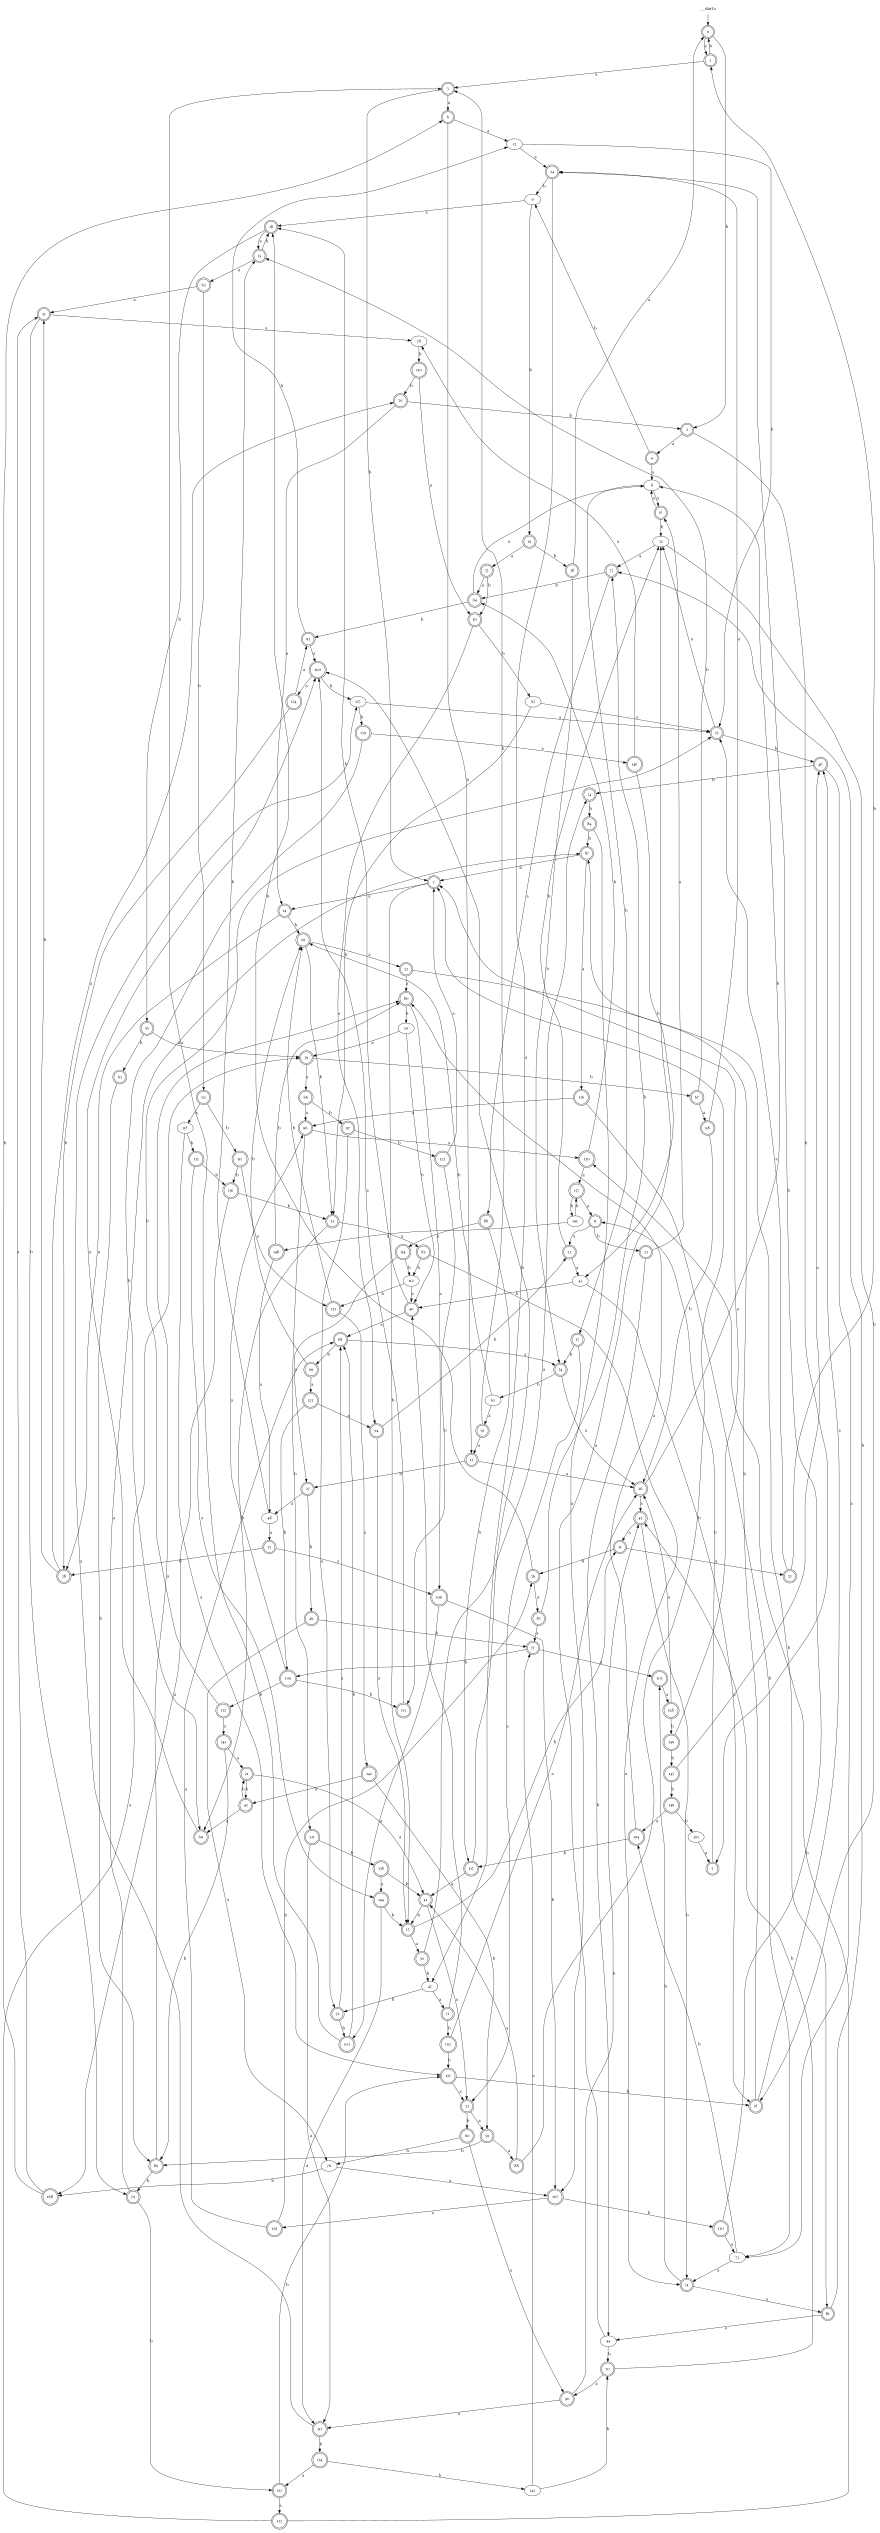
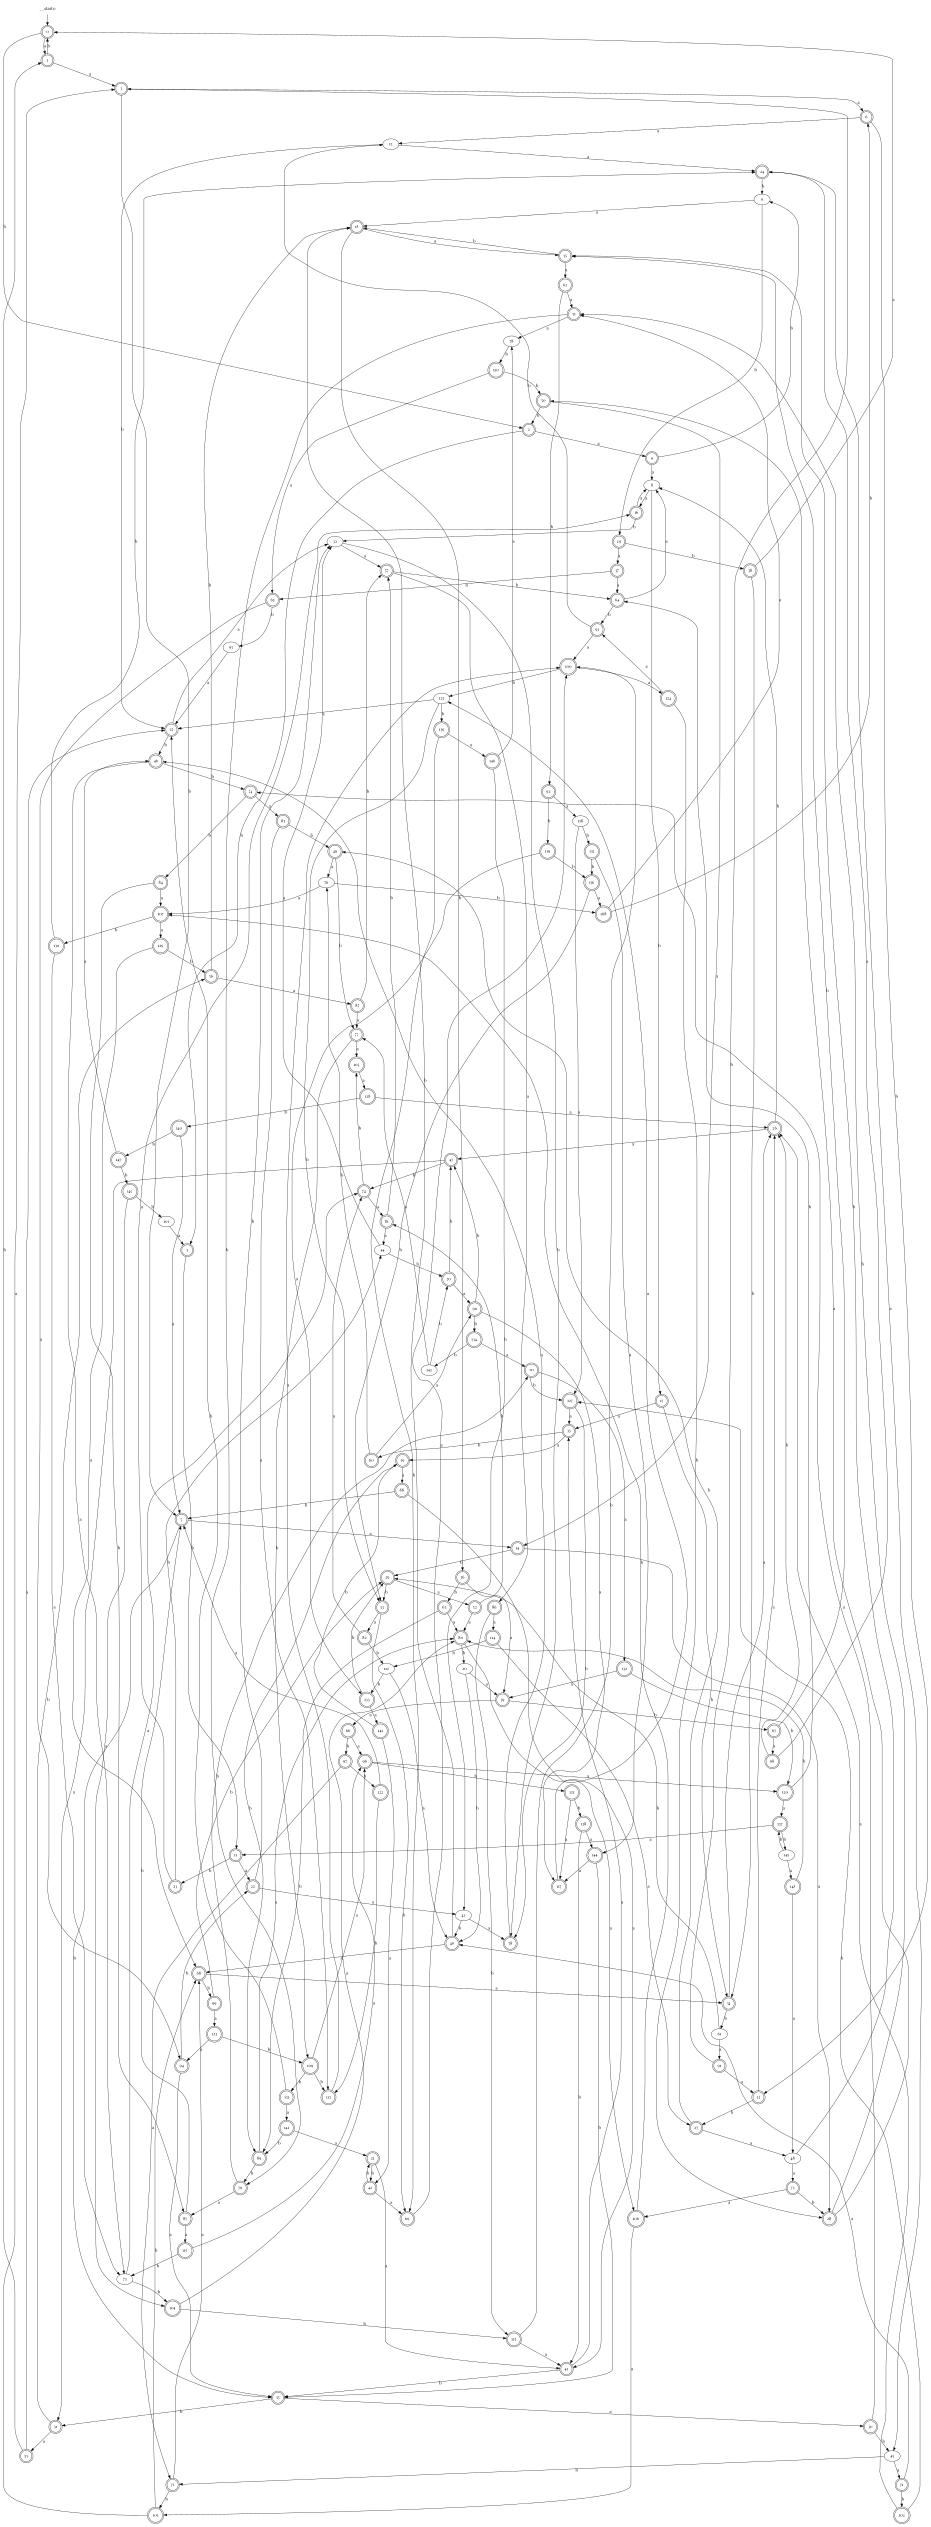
none -> (283, 821)
(348, 922) -> (304, 1129)
(743, 1439) -> none
none -> (452, 1621)
(320, 2443) -> (475, 1323)
